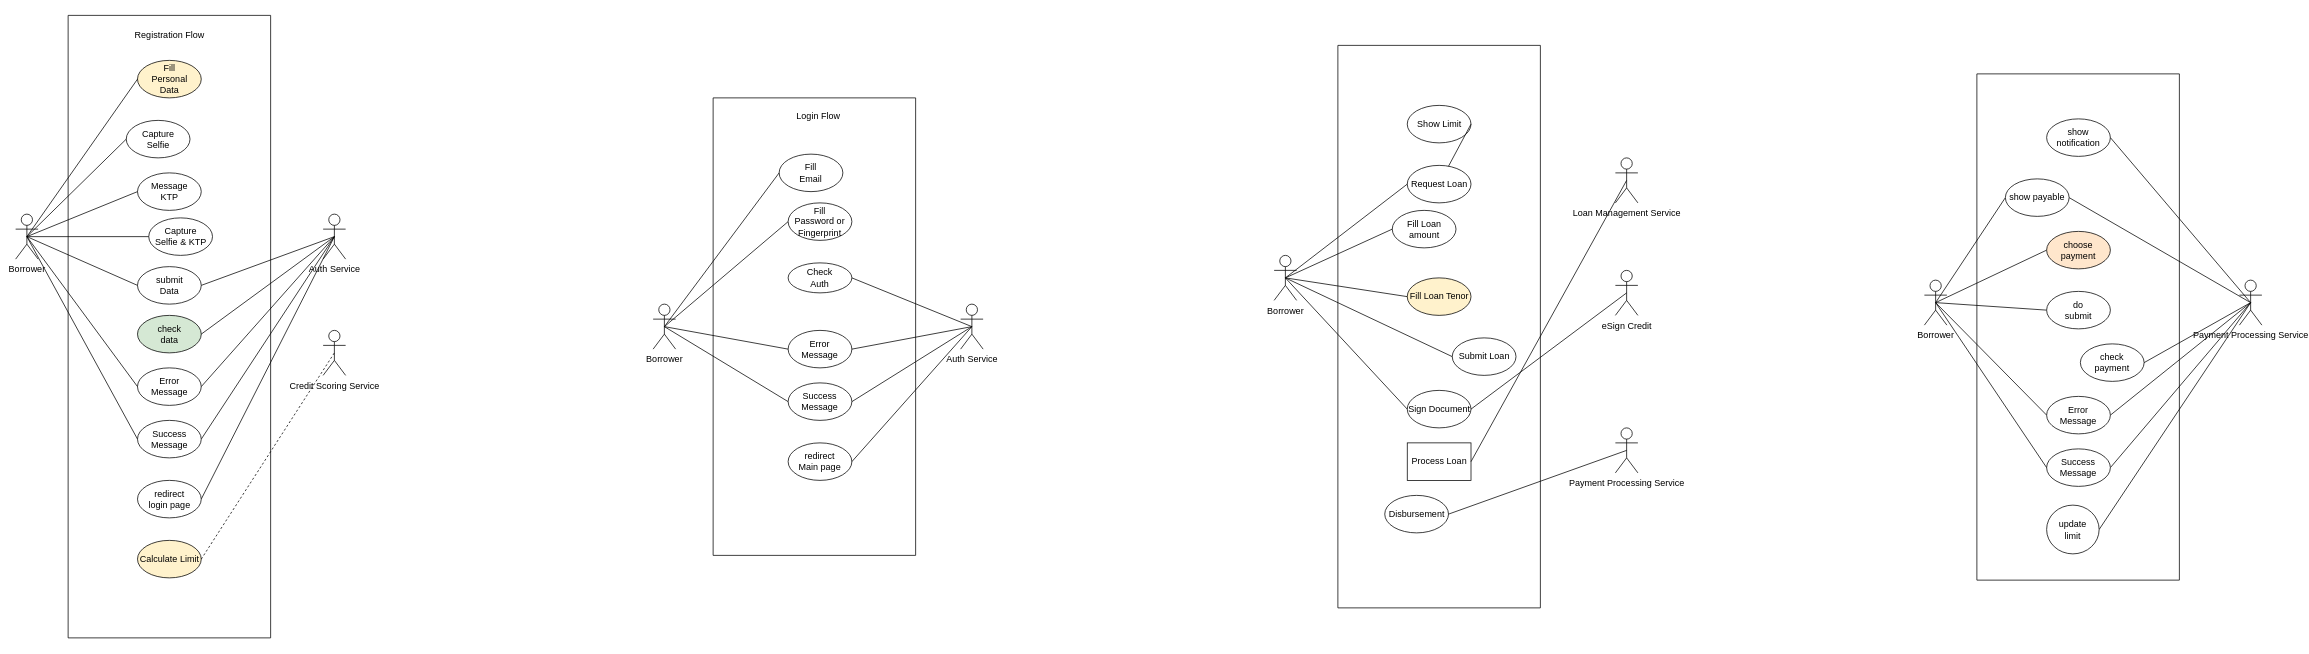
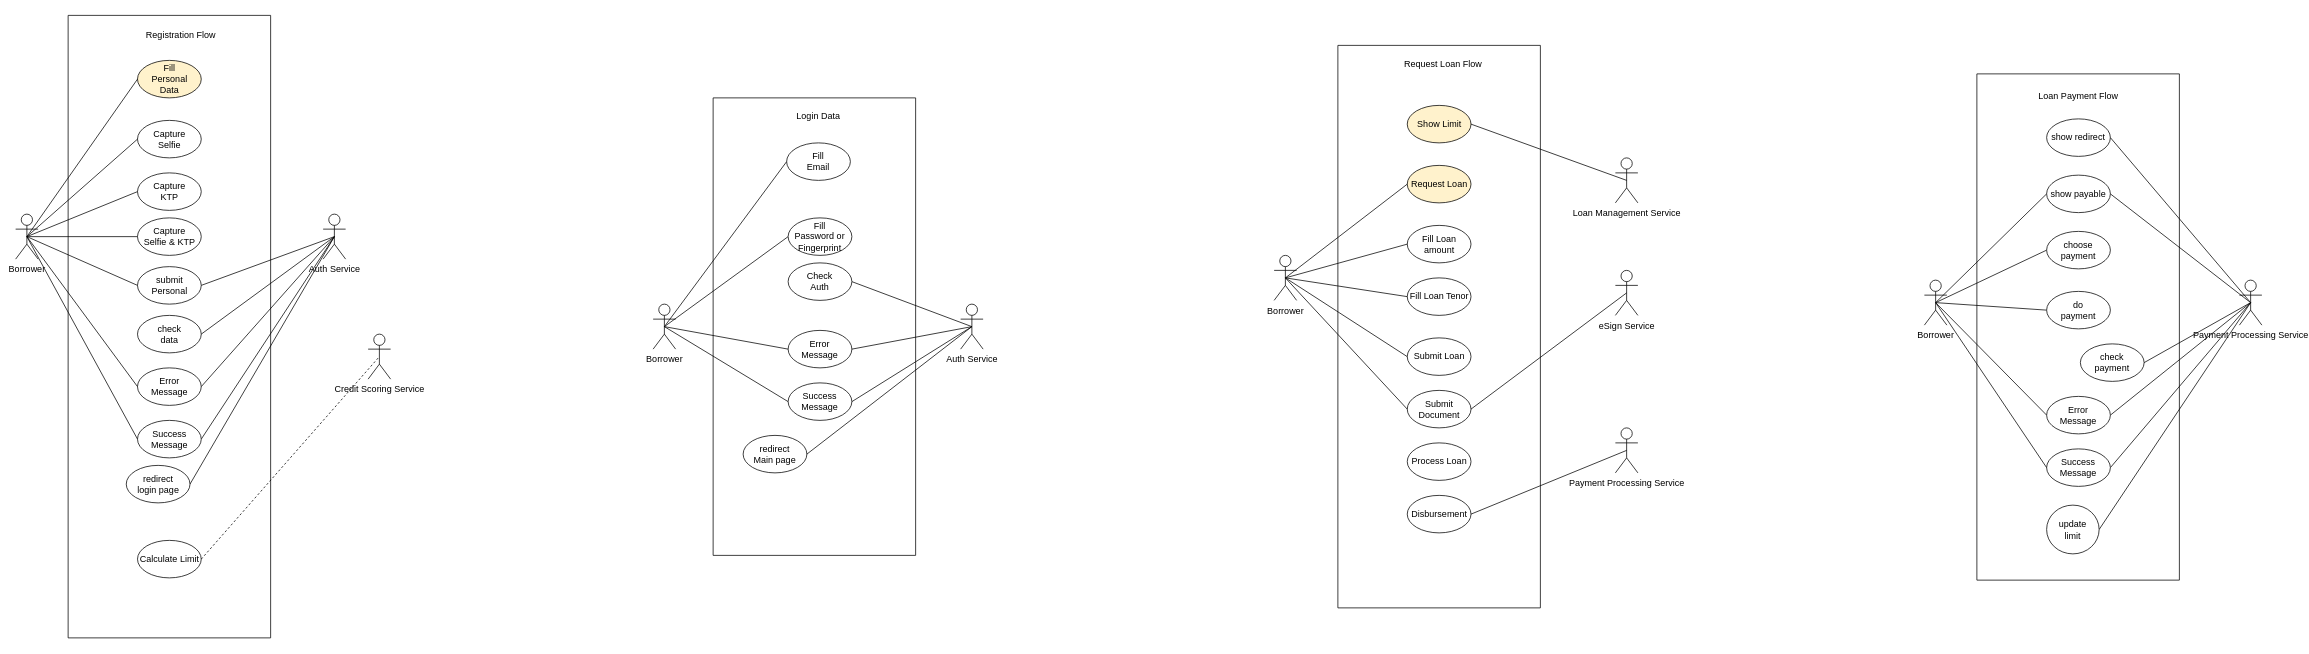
(169, 36) -> (180, 36)
none -> (1443, 64)
none -> (2078, 96)
(818, 117) -> (818, 117)
(1439, 124) -> (1439, 124)
(2078, 138) -> (2078, 138)
(158, 139) -> (169, 139)
(1460, 145) -> (1547, 152)
(811, 173) -> (818, 162)
(1439, 184) -> (1439, 184)
(170, 192) -> (170, 192)
(2037, 198) -> (2078, 194)
(820, 222) -> (820, 237)
(1424, 229) -> (1439, 244)
(180, 237) -> (169, 237)
(2078, 250) -> (2078, 250)
(820, 278) -> (820, 282)
(170, 285) -> (170, 285)
(1569, 285) -> none
(1439, 297) -> (1439, 297)
(2078, 310) -> (2078, 310)
(1627, 326) -> (1627, 326)
(169, 334) -> (169, 334)
(334, 353) -> (379, 357)
(1484, 357) -> (1439, 357)
(1439, 409) -> (1439, 409)
(820, 462) -> (775, 454)
(1439, 462) -> (1439, 462)
(169, 499) -> (158, 484)
(1416, 514) -> (1439, 514)
(169, 559) -> (169, 559)
